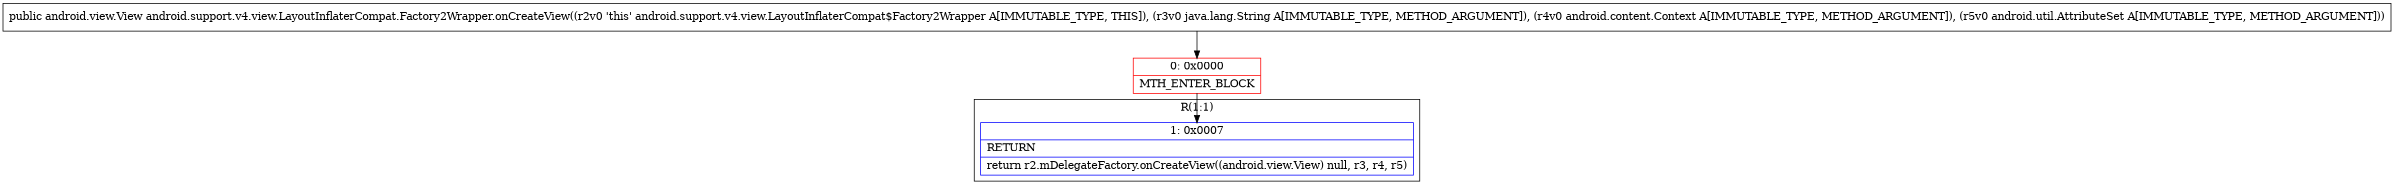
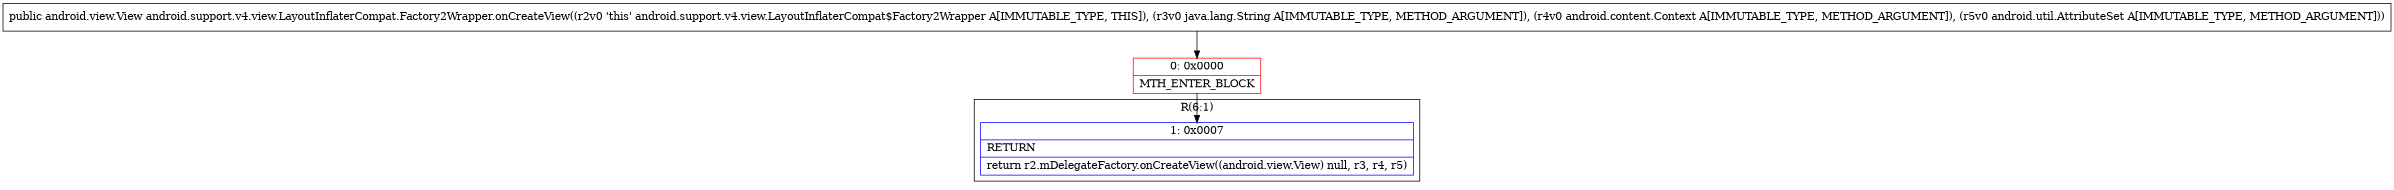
(1197, 108) -> (1197, 108)
